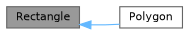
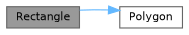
(105, 25) -> (94, 10)
